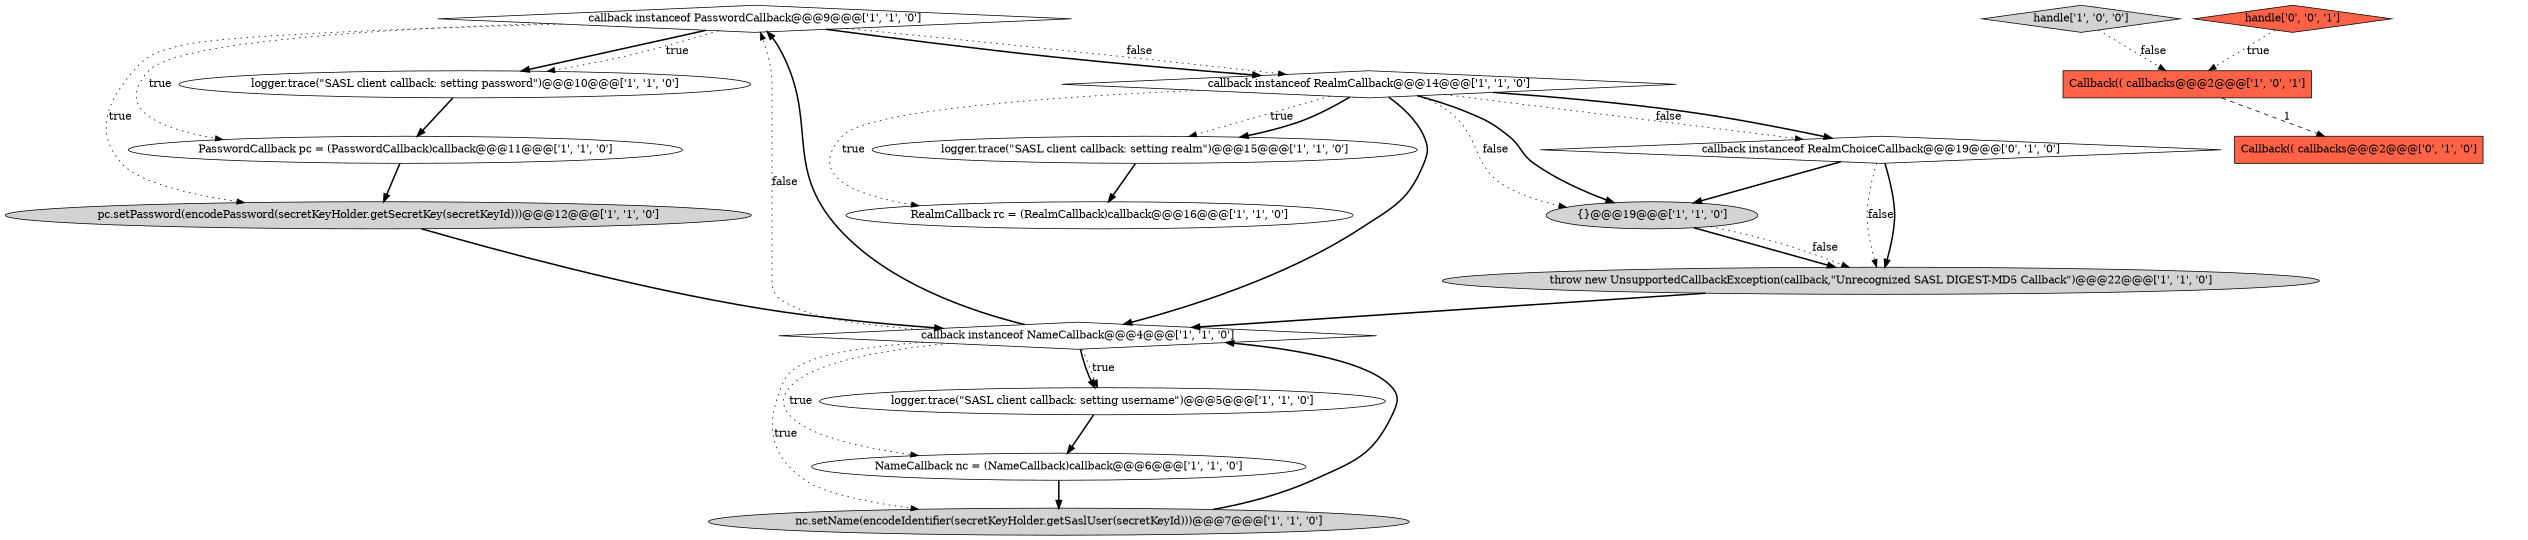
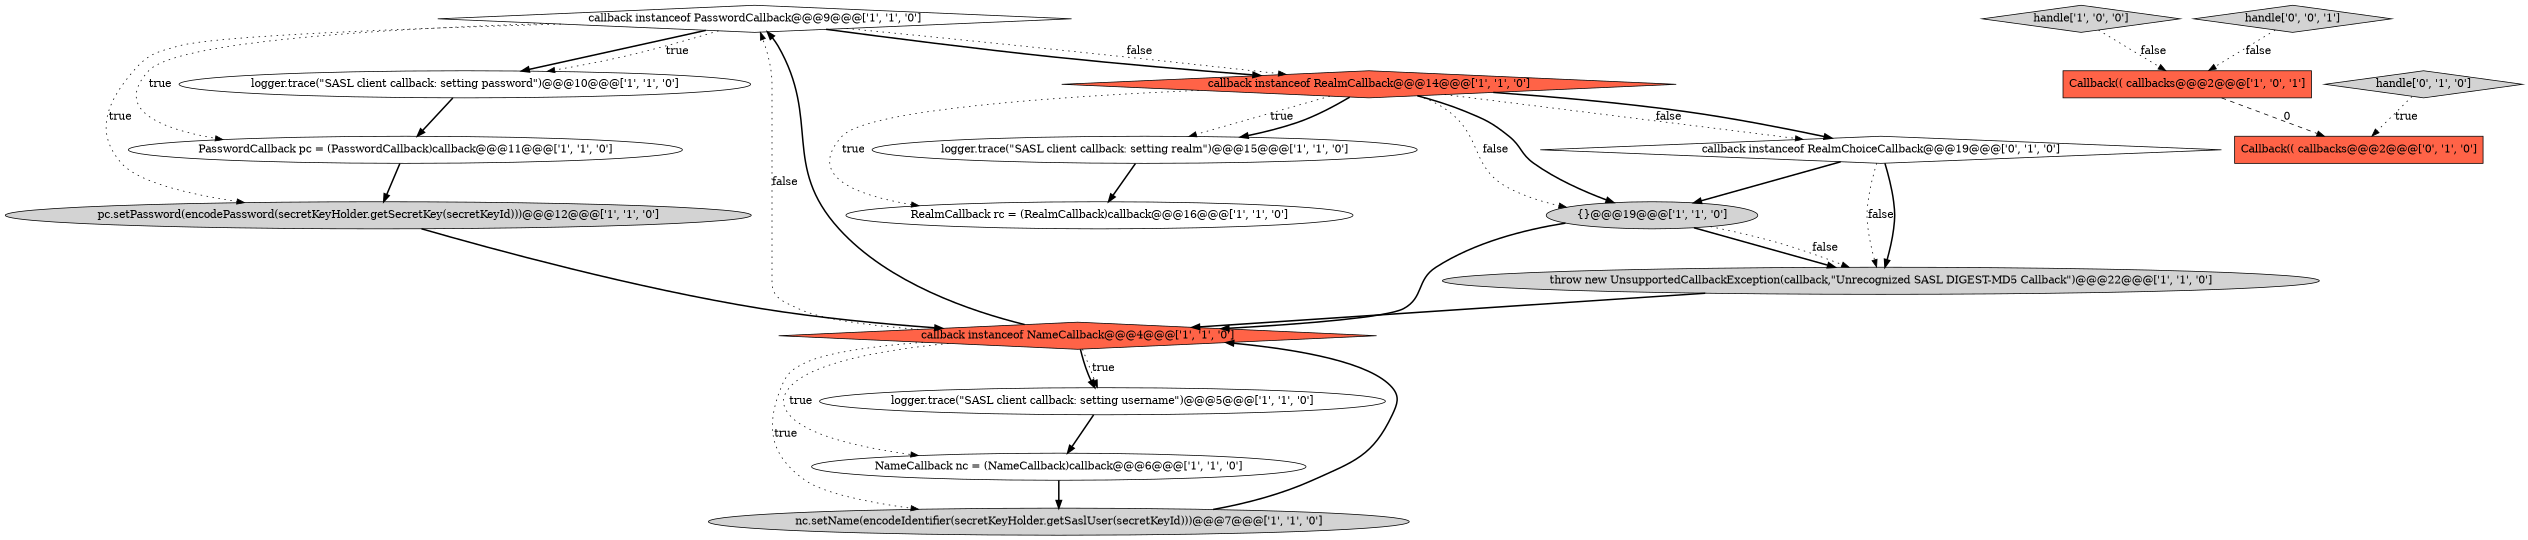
(2293, 19) -> (2293, 19)
(2258, 52) -> (2258, 52)
(1369, 84) -> (1369, 84)
none -> (2424, 84)
(2287, 117) -> (2287, 117)
(1329, 247) -> (1410, 304)
(1078, 336) -> (1078, 336)
